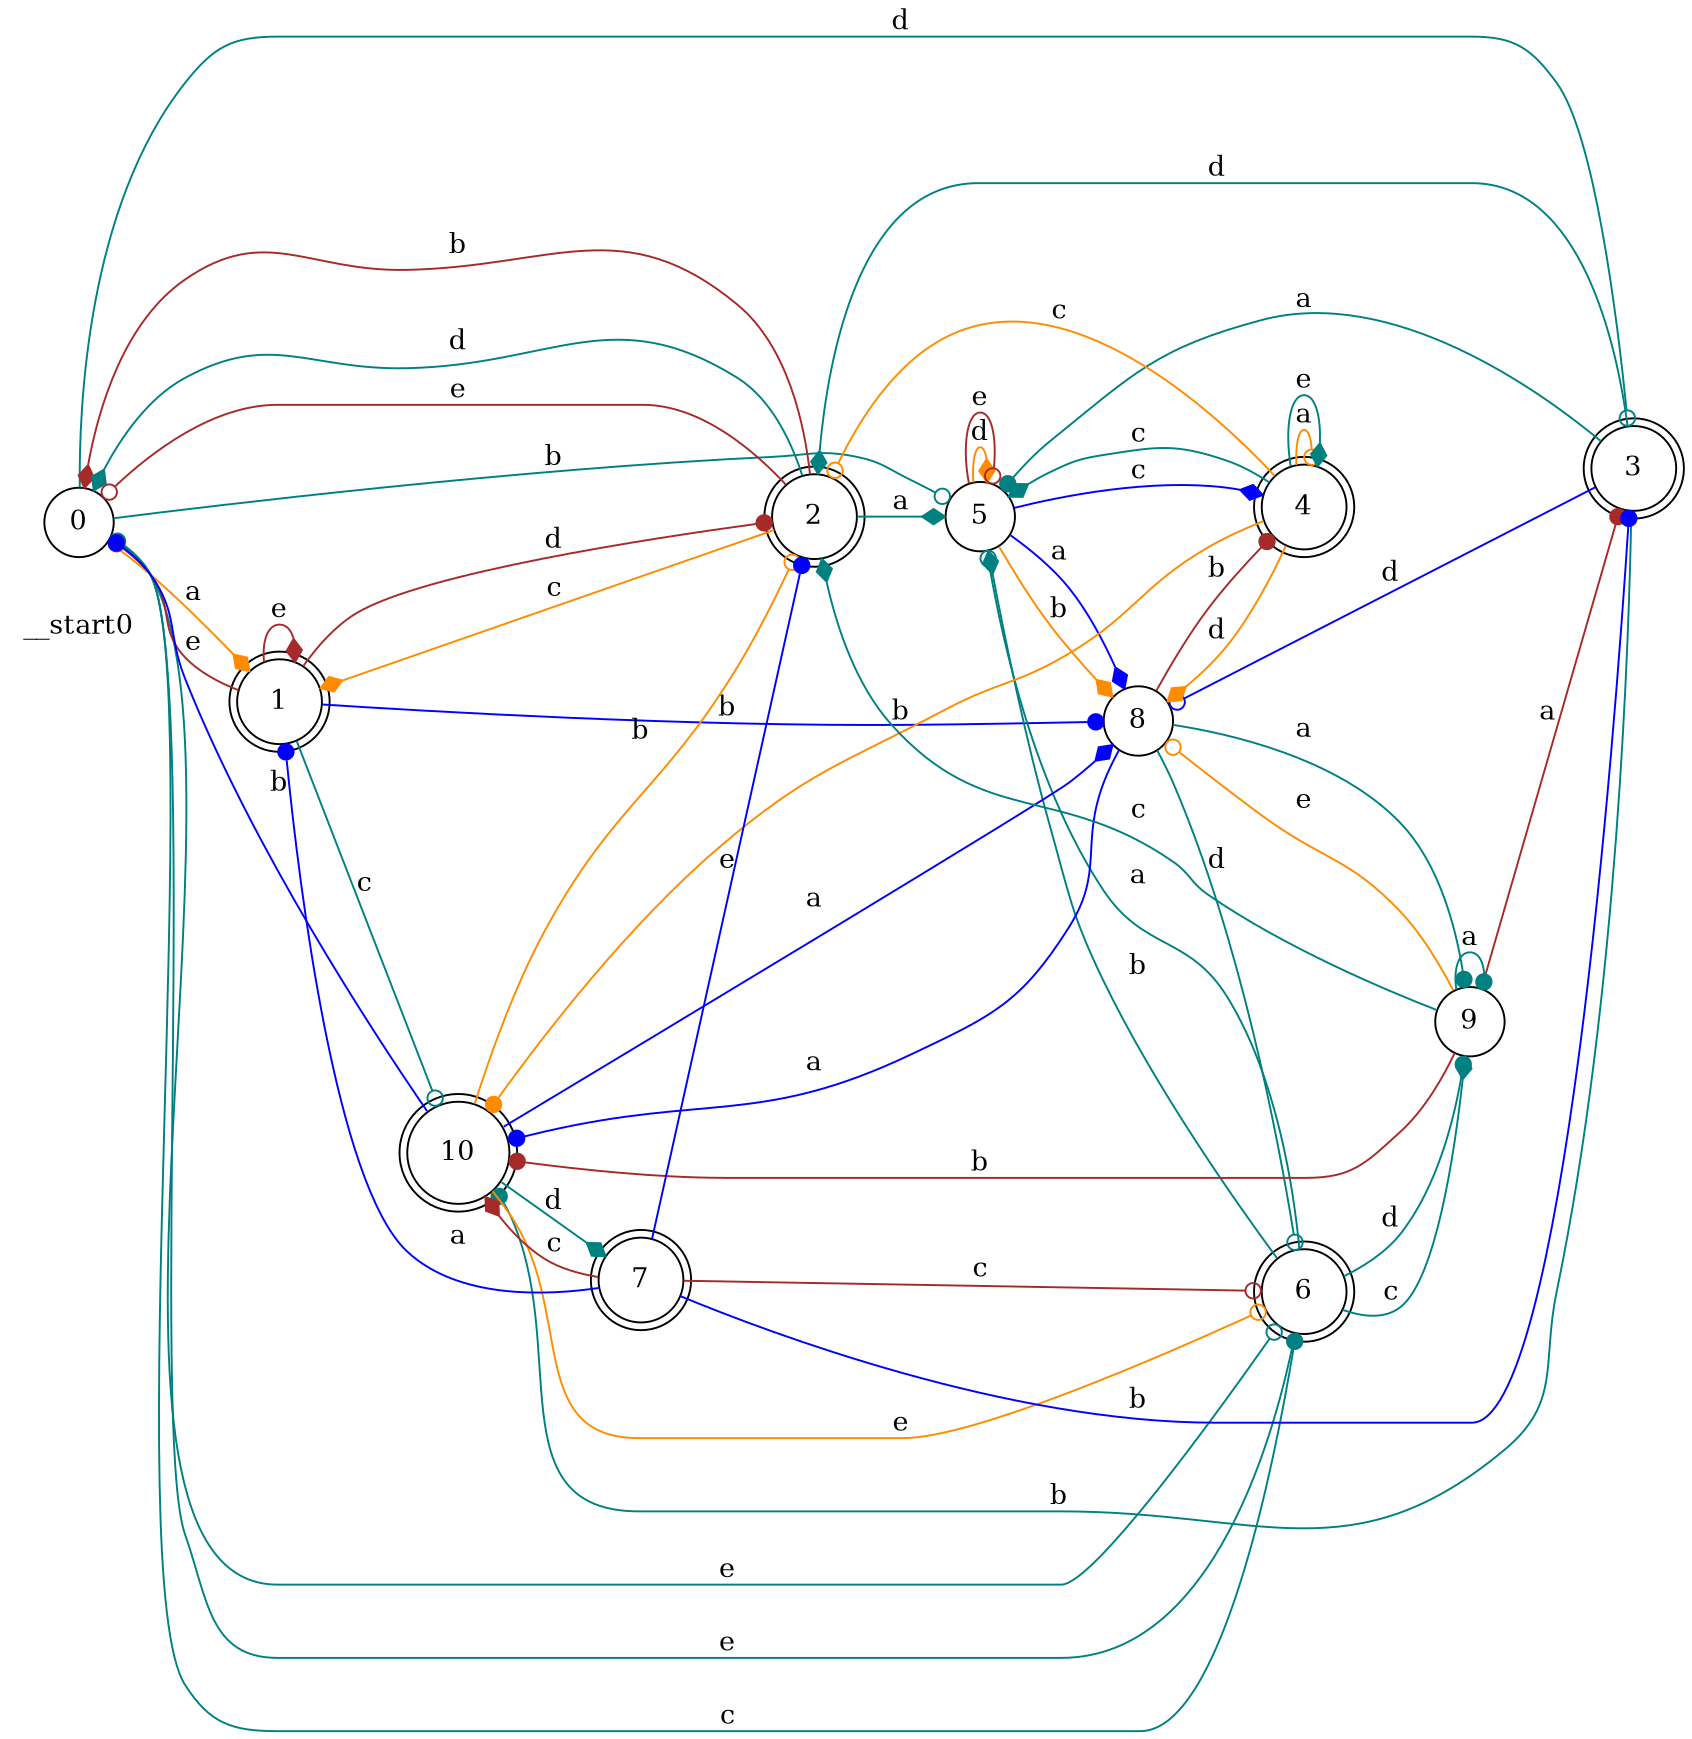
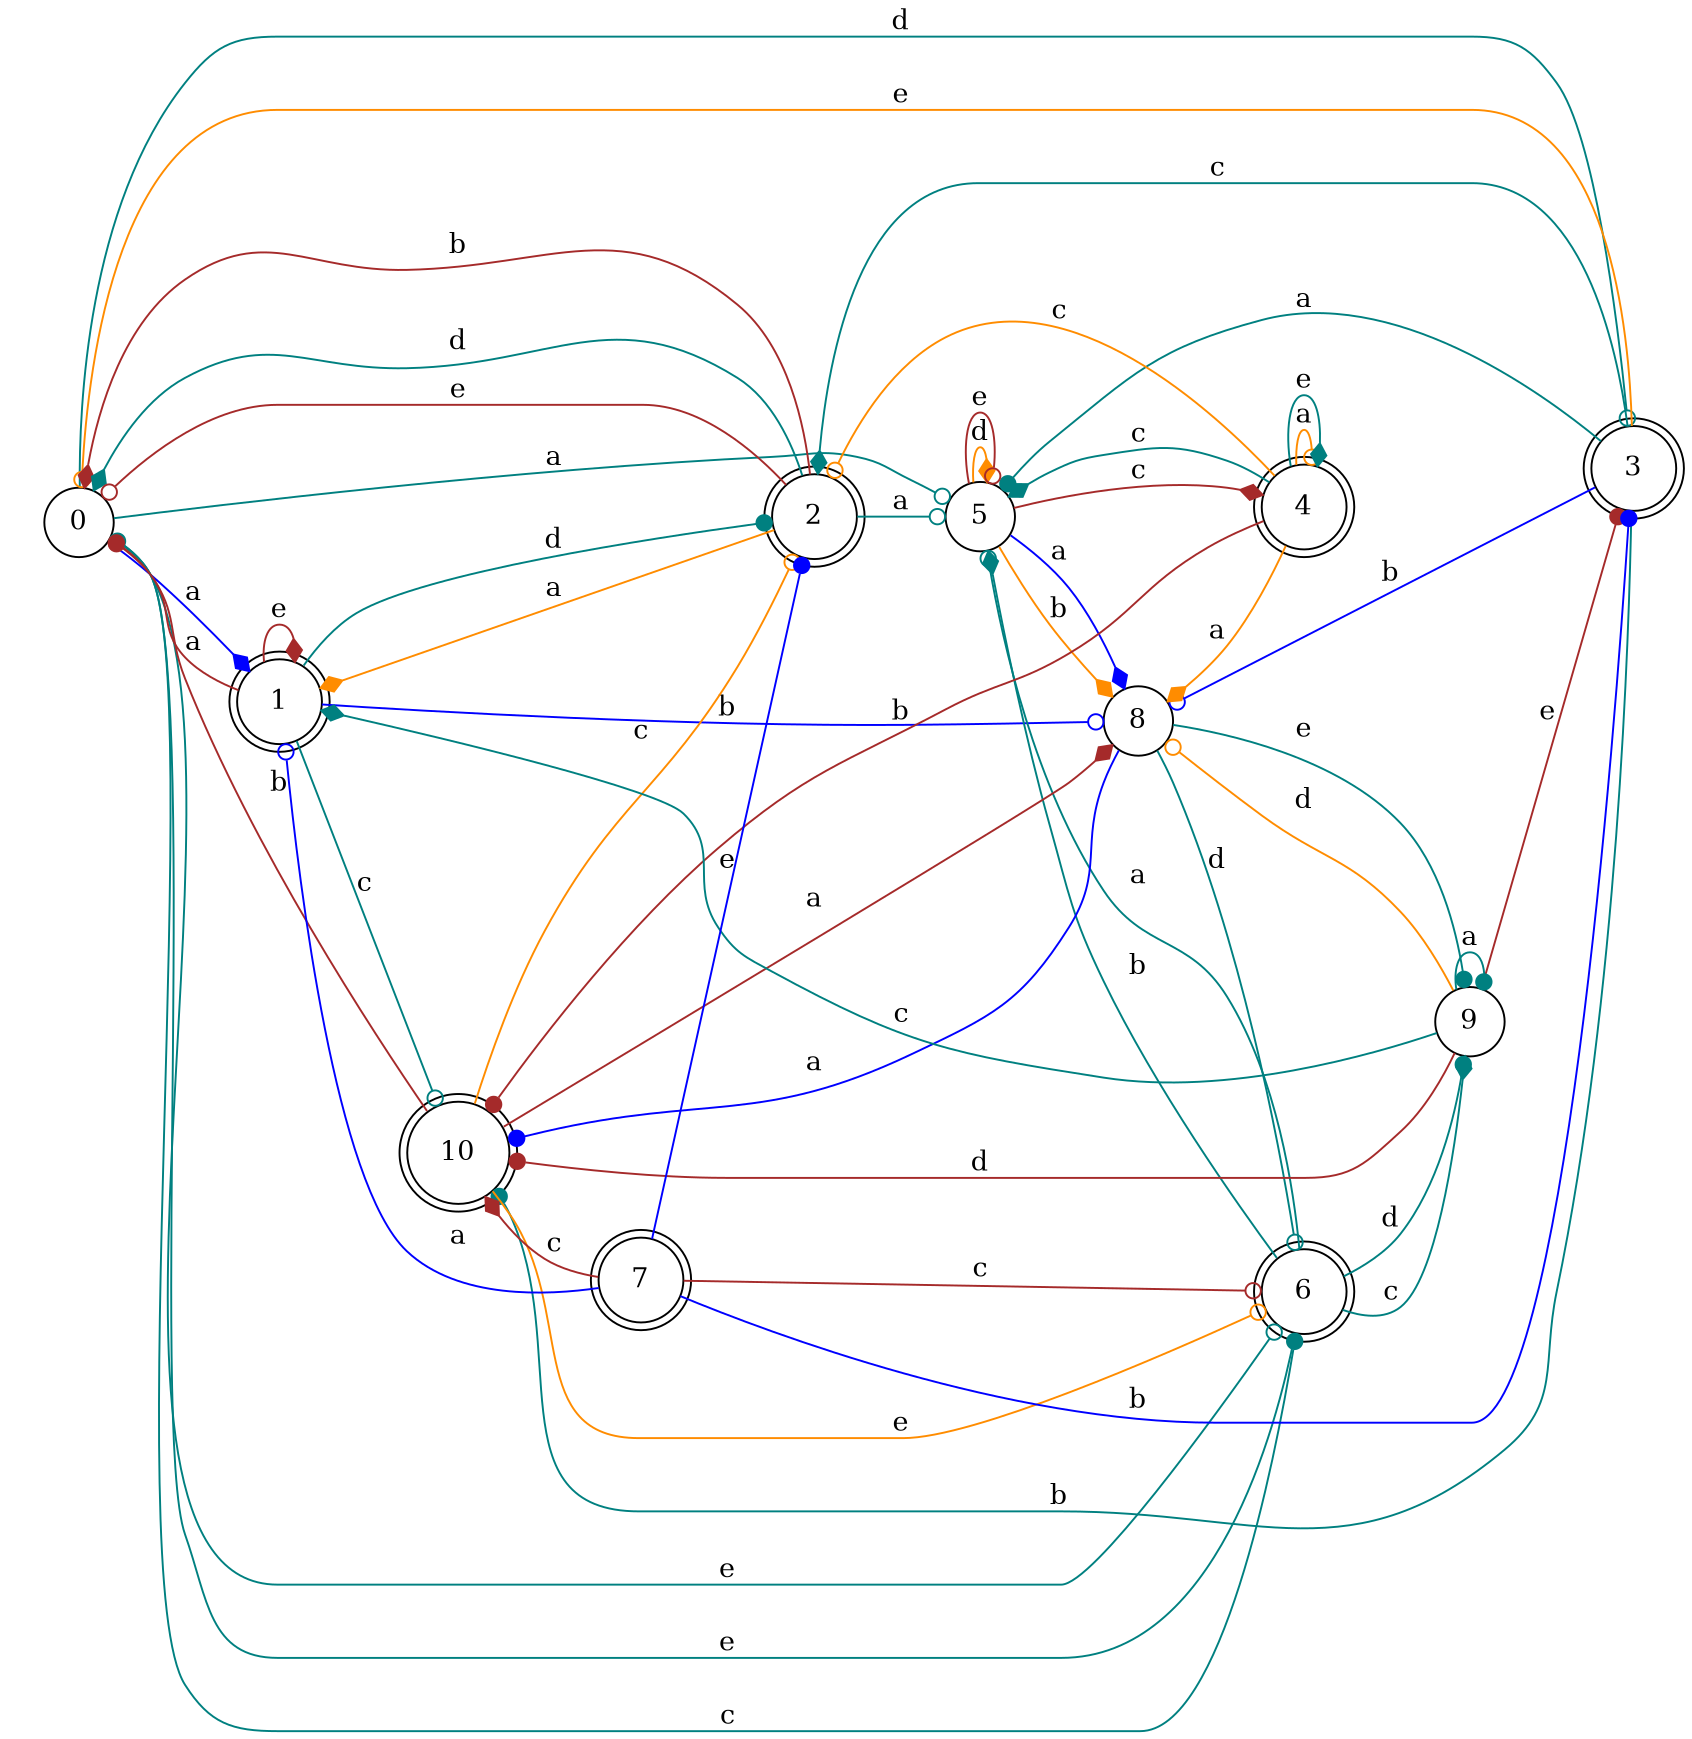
none -> (844, 110)
(1217, 169) -> (1217, 169)
(554, 458) -> (554, 458)
(1126, 488) -> (1126, 488)
(893, 517) -> (893, 517)
(517, 564) -> (517, 564)
(1391, 574) -> (1391, 574)
(554, 589) -> (554, 589)
(177, 598) -> (177, 598)
(1204, 615) -> none
(79, 627) -> none
(1217, 631) -> (1217, 631)
(194, 643) -> (194, 643)
(1548, 712) -> (1548, 712)
(686, 722) -> (686, 722)
(1304, 730) -> (1304, 730)
(641, 732) -> (641, 732)
(844, 761) -> (844, 761)
(1304, 801) -> (1304, 801)
(1115, 830) -> (836, 1004)
(259, 835) -> (259, 835)
(802, 947) -> (802, 947)
(344, 1111) -> (344, 1111)
(980, 1163) -> (980, 1163)
(544, 1212) -> none
